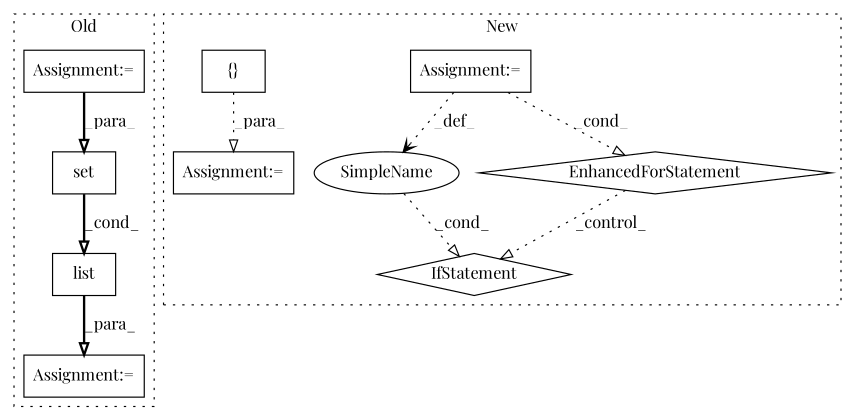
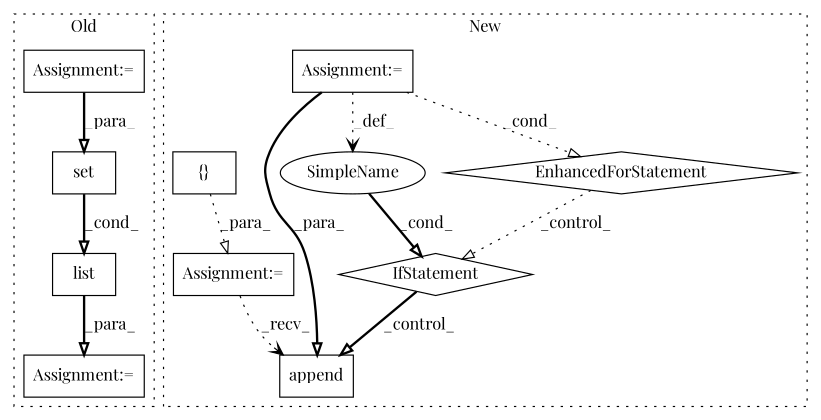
(428, 221) -> (391, 220)
none -> (317, 376)
